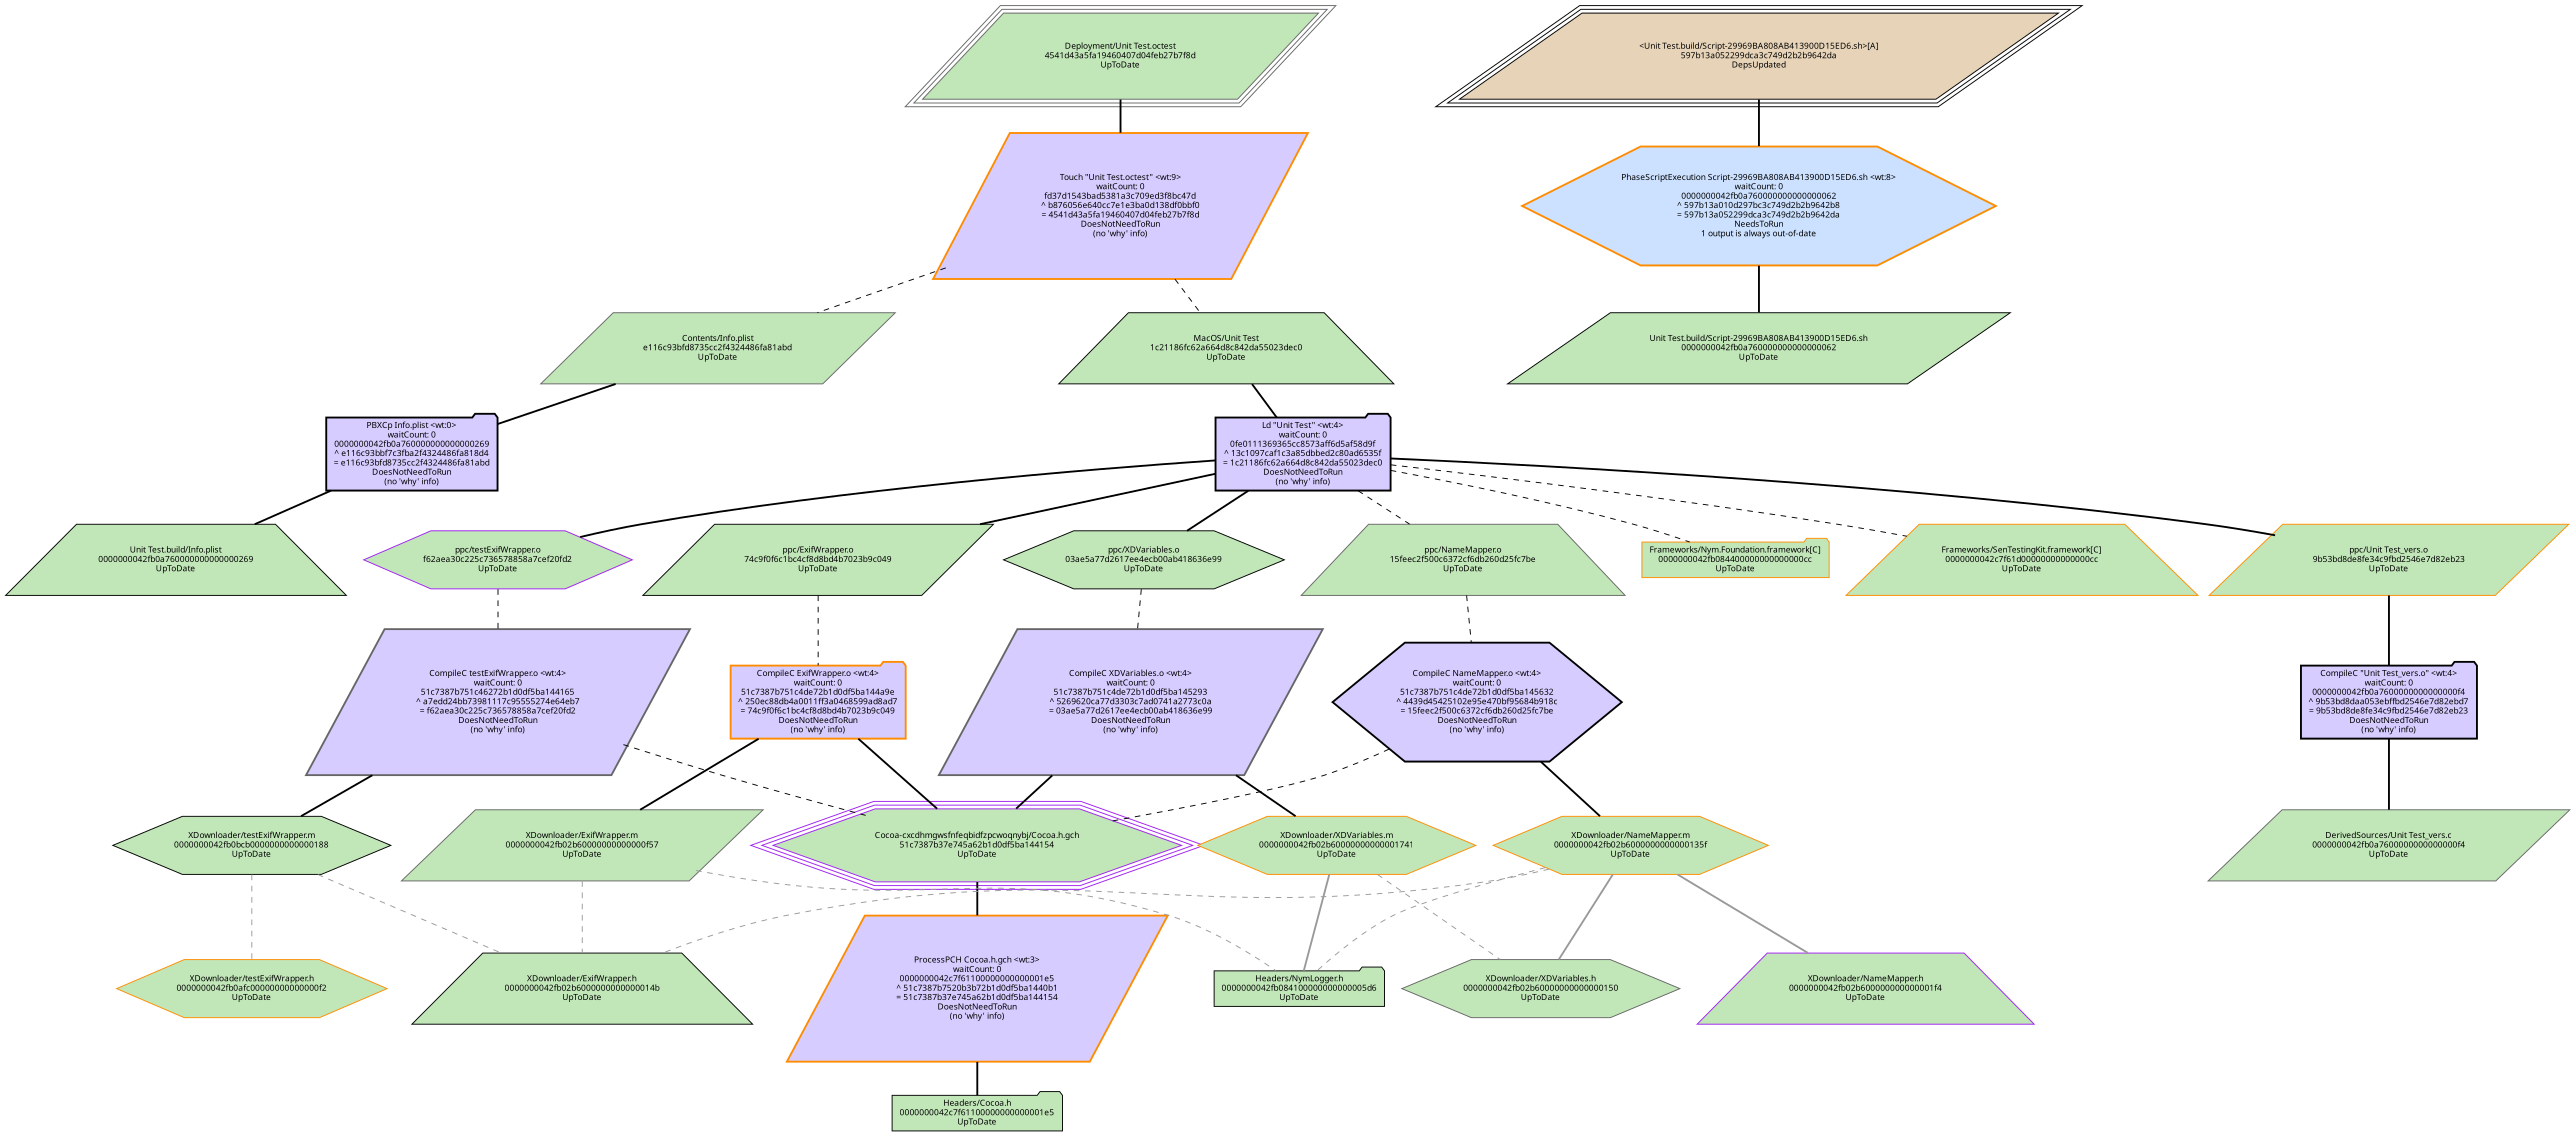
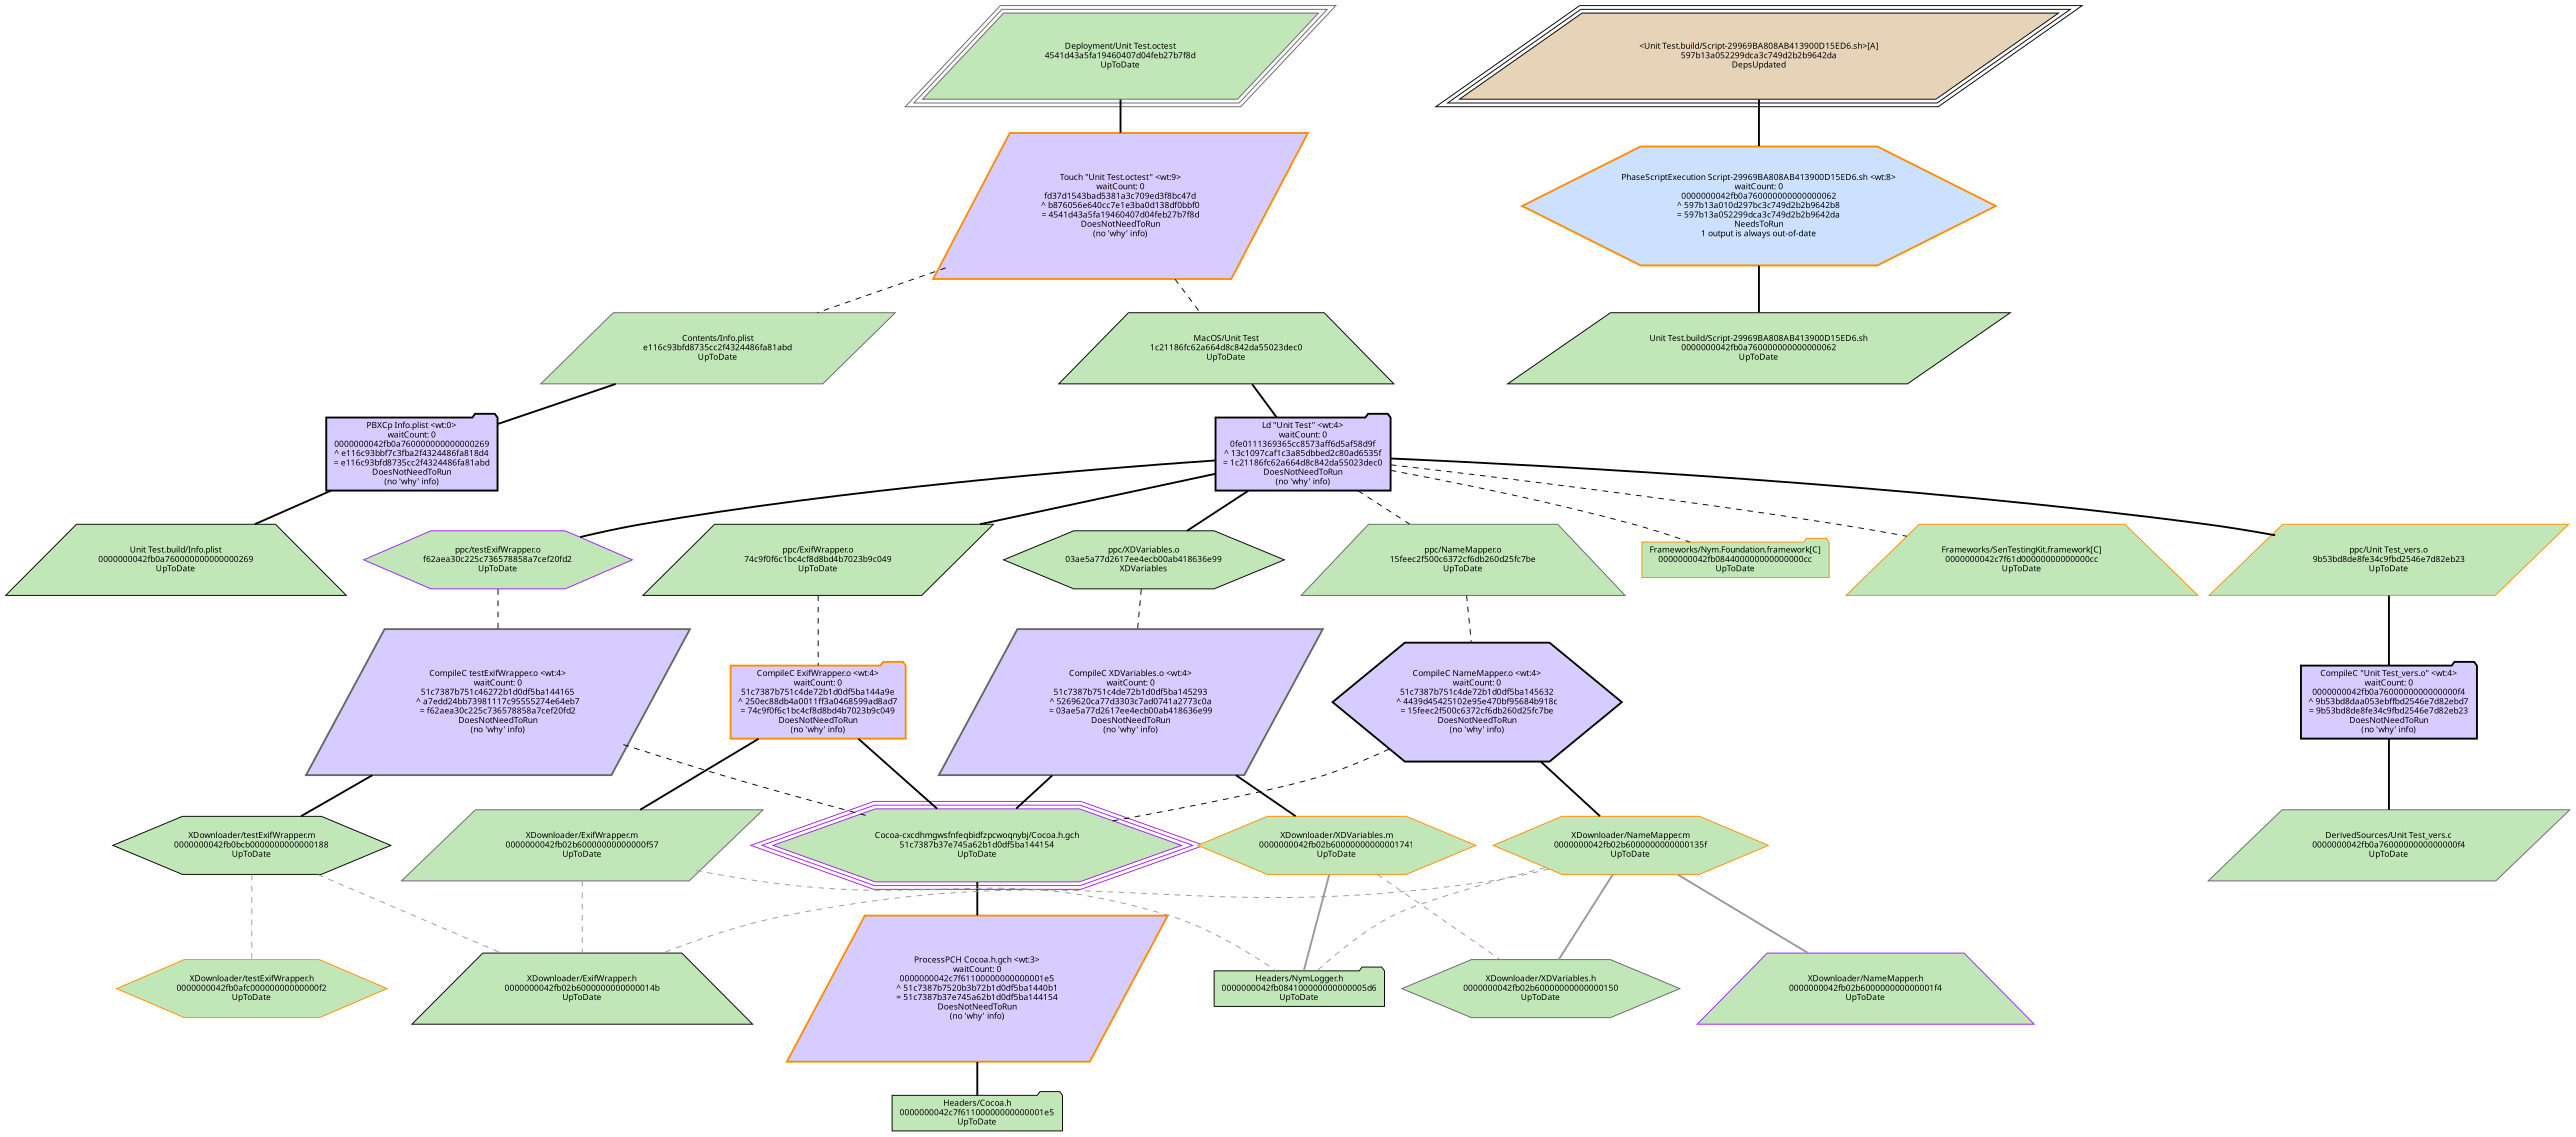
(1144, 560) -> (1144, 560)
